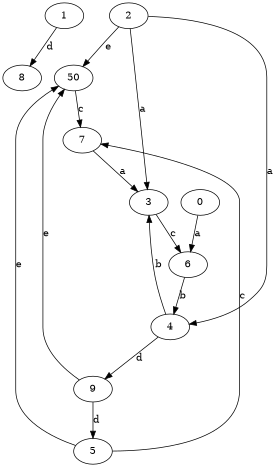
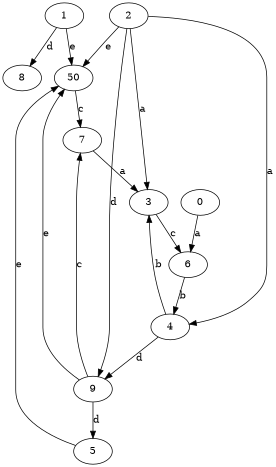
none -> (68, 43)
none -> (110, 199)
(240, 299) -> (77, 269)
